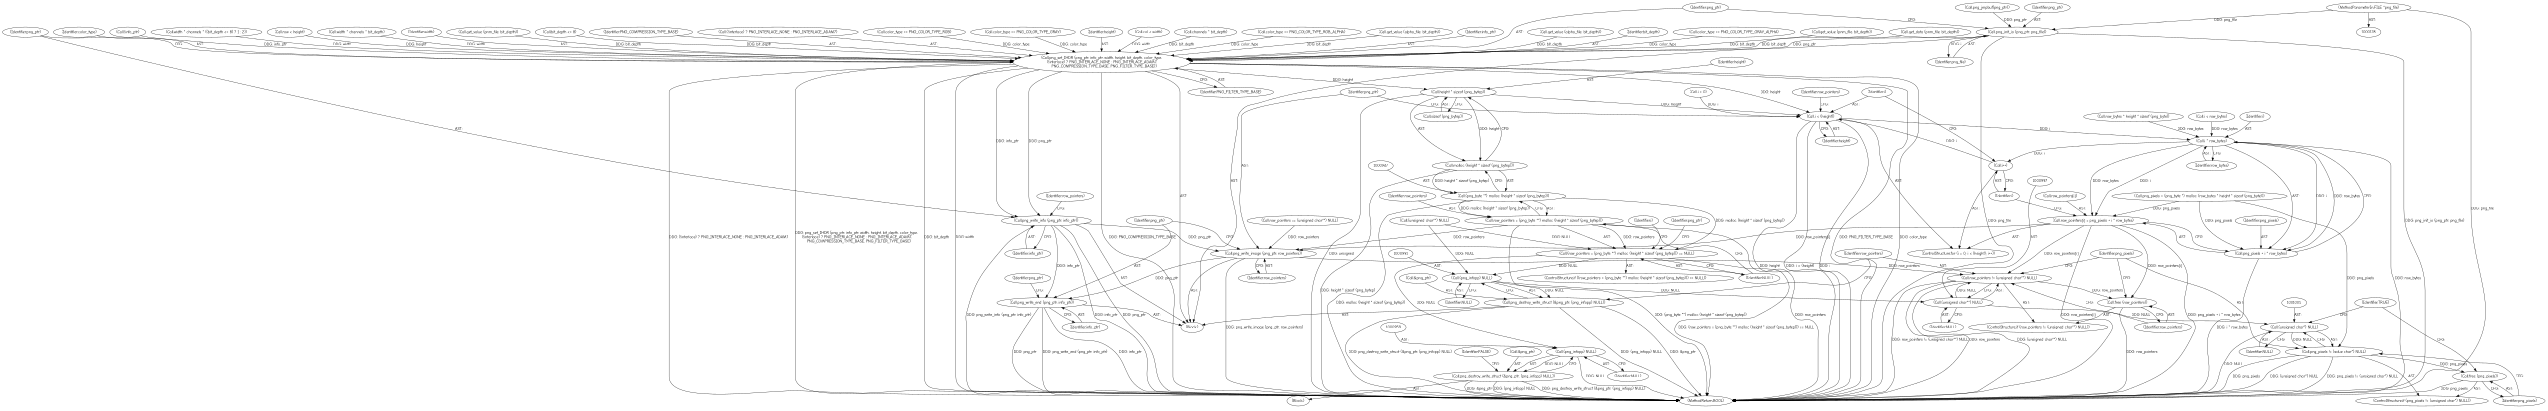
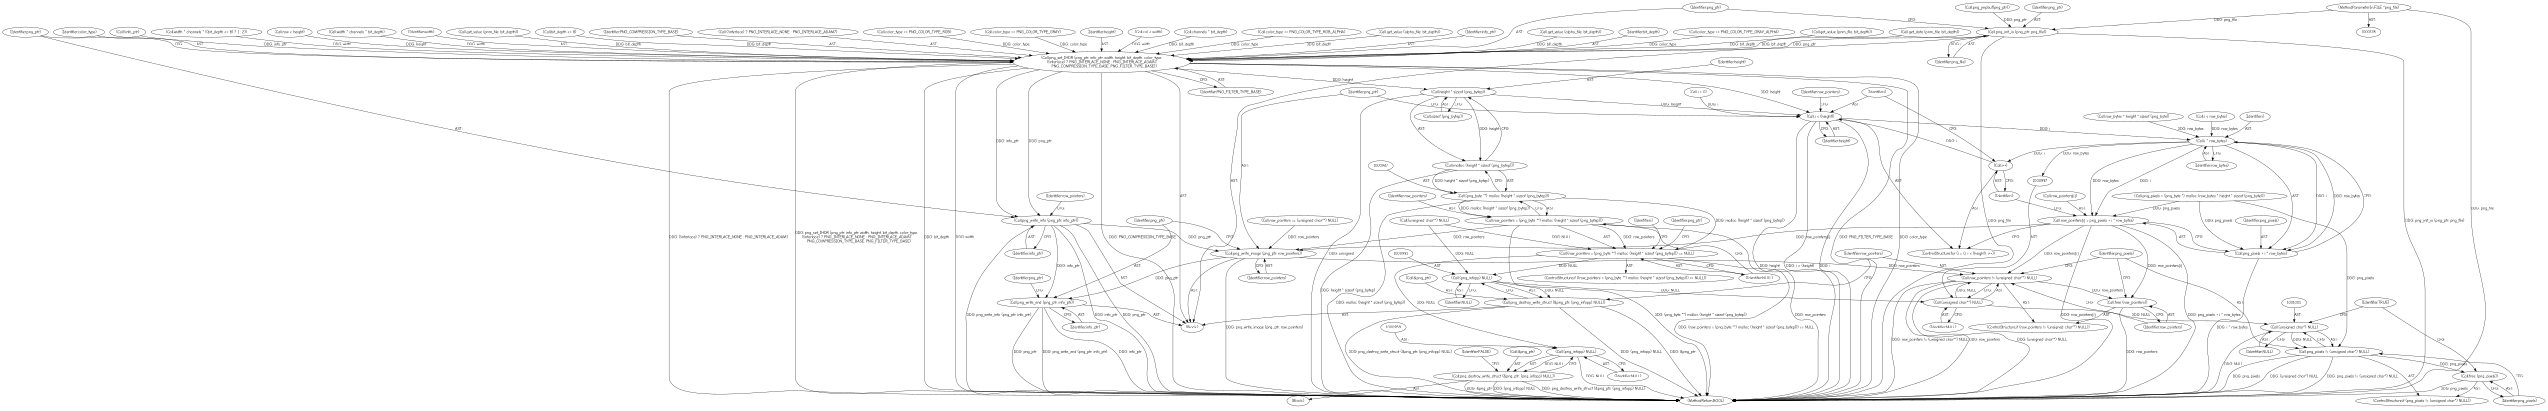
(2017, 237) -> (2017, 237)
(2334, 352) -> (2334, 352)
(2405, 369) -> (2084, 148)
